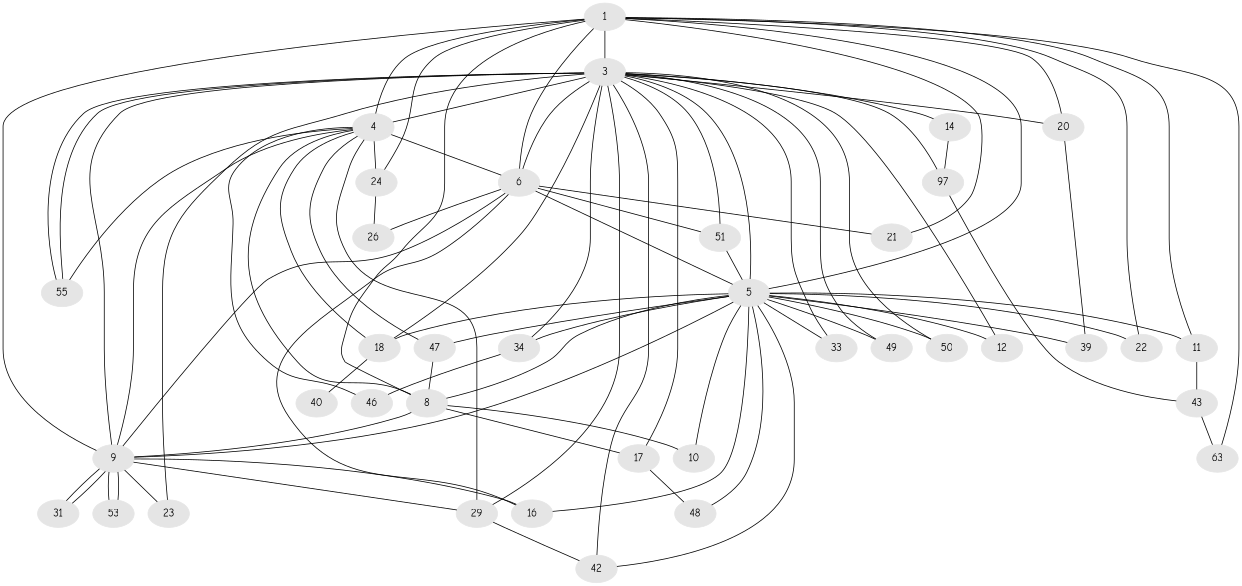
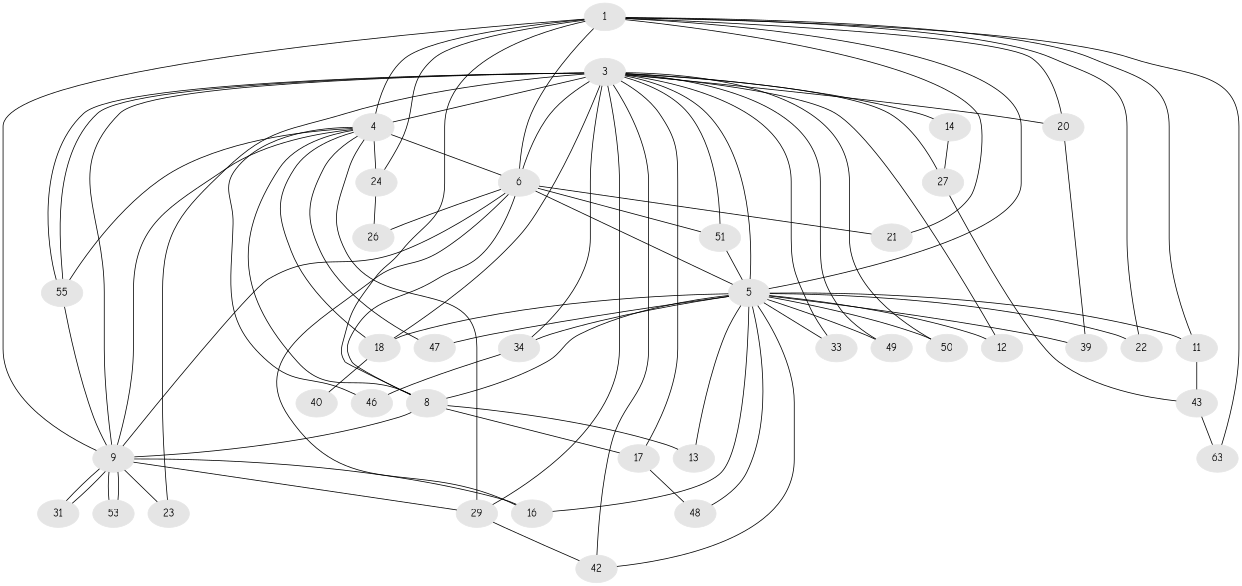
(605, 45) -> none
(943, 182) -> (943, 182)
(431, 372) -> (400, 296)
(444, 420) -> (81, 377)
(694, 458) -> (694, 458)
